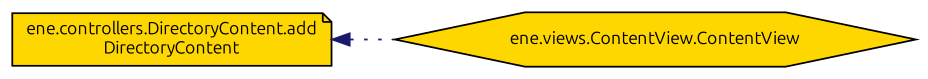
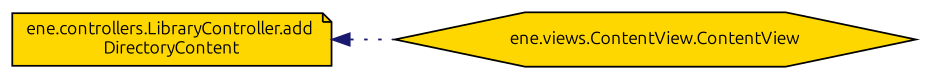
(172, 40) -> (172, 40)
